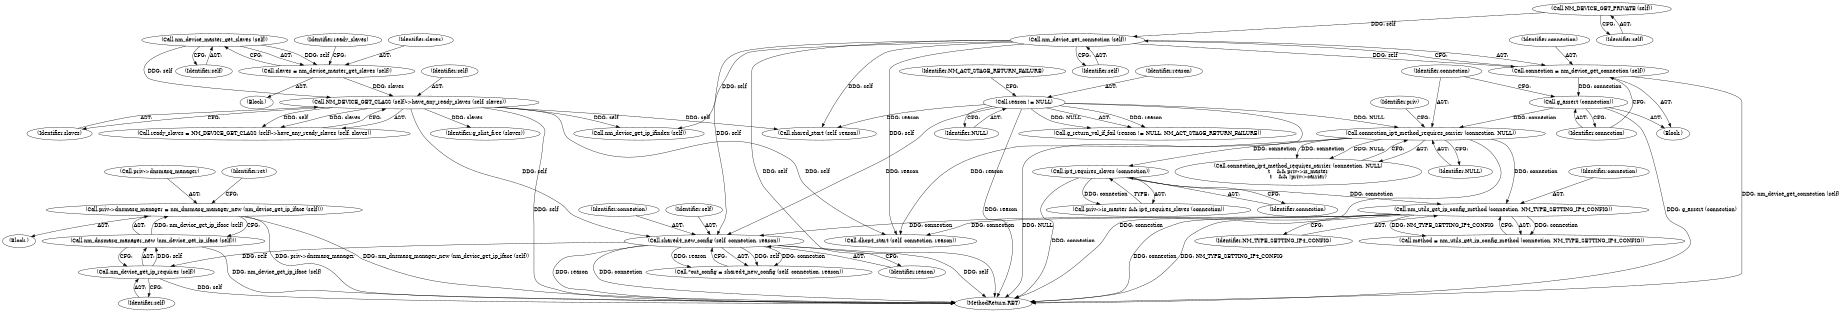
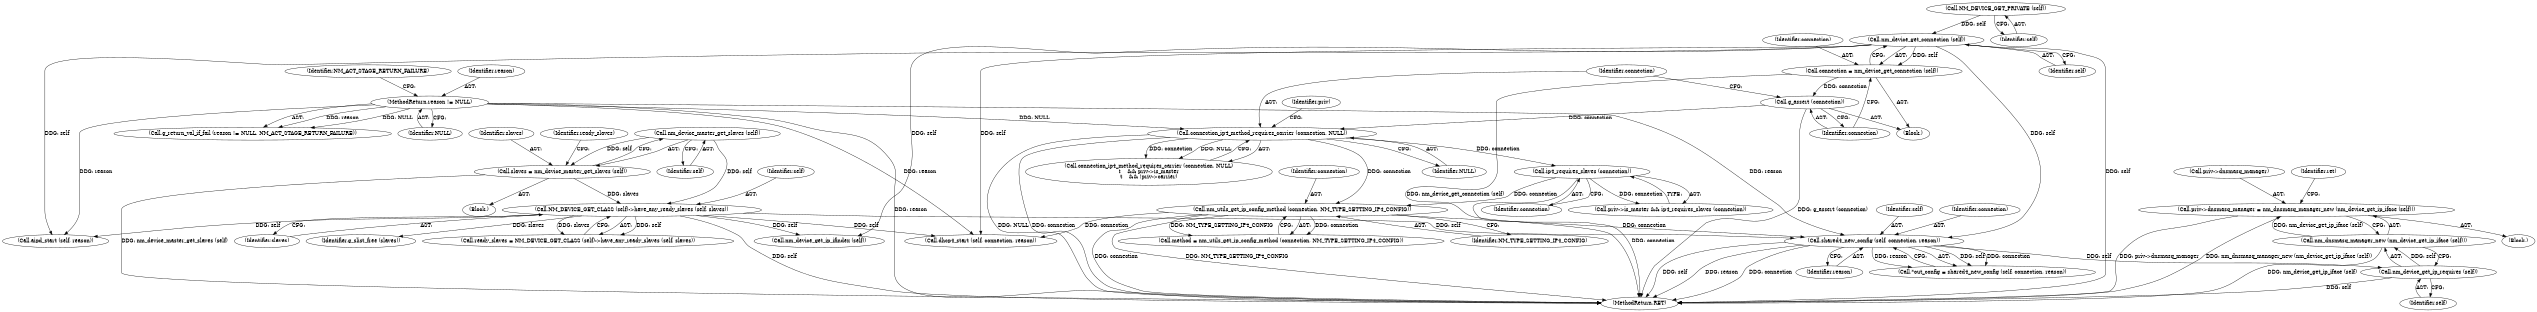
(1024, 102) -> (430, 102)
(819, 134) -> (56, 241)
none -> (644, 292)
